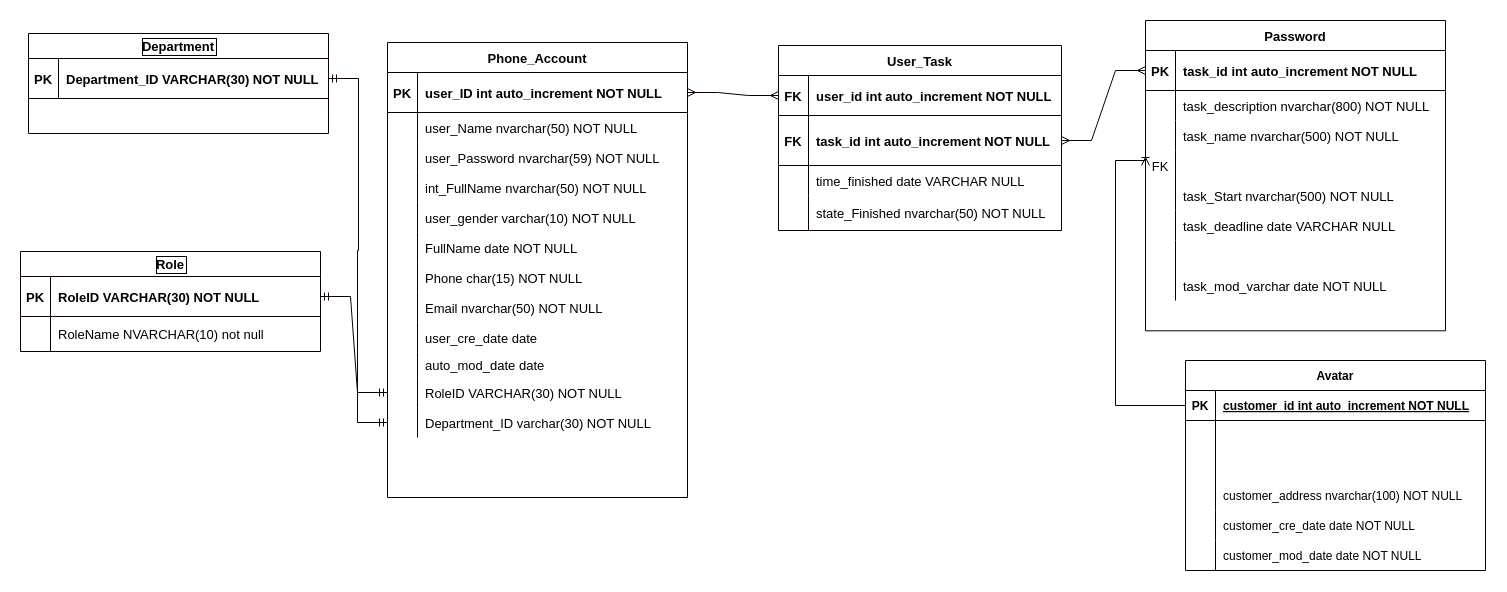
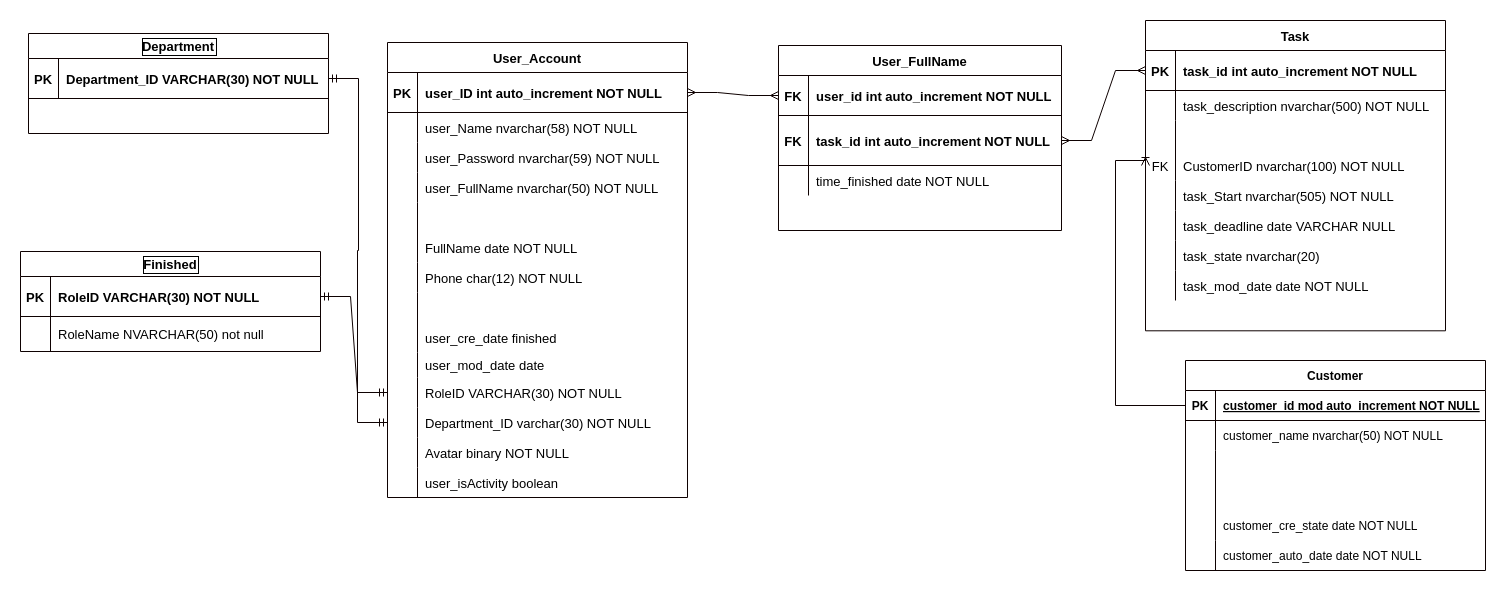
(1295, 36) -> (1295, 36)
(537, 58) -> (537, 58)
(920, 61) -> (920, 61)
(1317, 106) -> (1317, 106)
(533, 128) -> (533, 128)
(1311, 136) -> none
none -> (1311, 166)
(919, 181) -> (904, 181)
(539, 188) -> (544, 188)
(1298, 196) -> (1298, 196)
(935, 213) -> none
(553, 218) -> none
none -> (1311, 256)
(170, 265) -> (170, 265)
(504, 278) -> (504, 278)
(1287, 286) -> (1276, 286)
(553, 308) -> none
(157, 335) -> (157, 335)
(489, 338) -> (500, 338)
(489, 366) -> (489, 366)
(1335, 376) -> (1335, 376)
(1343, 406) -> (1345, 406)
none -> (1351, 436)
none -> (553, 453)
none -> (553, 483)
(1351, 496) -> none
(1322, 526) -> (1326, 526)
(1322, 556) -> (1326, 556)
